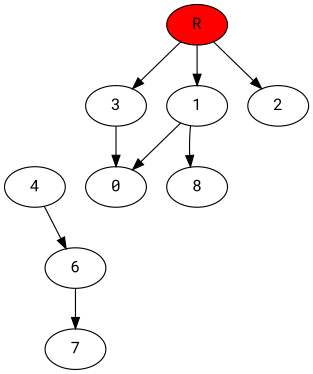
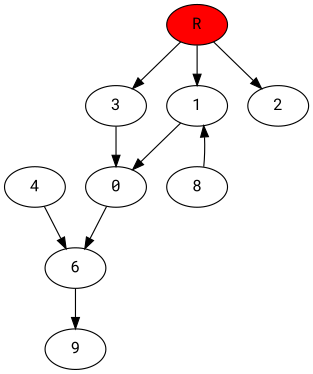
(190, 141) -> (205, 152)
none -> (98, 222)
(75, 349) -> (75, 349)
